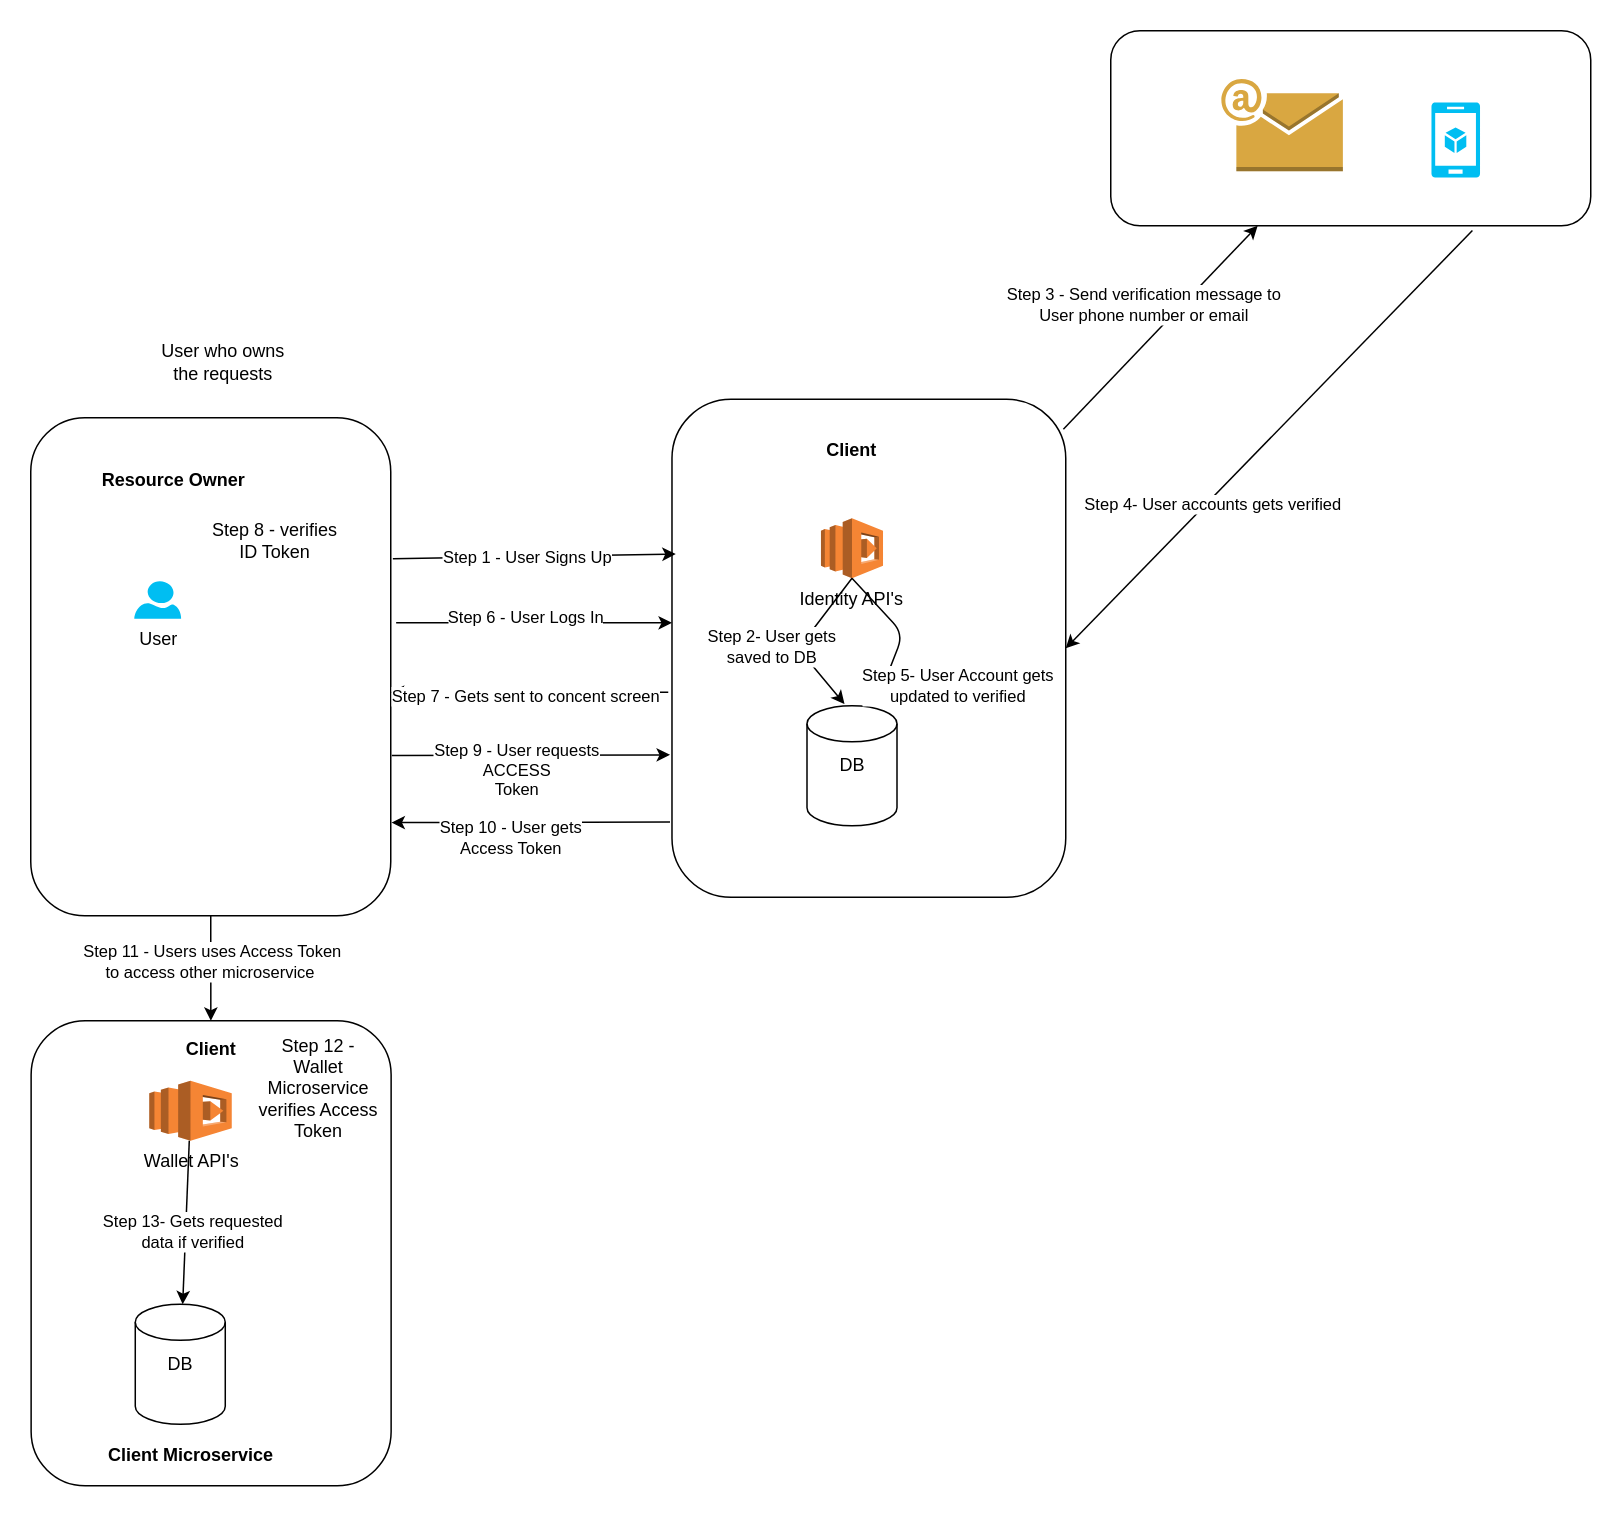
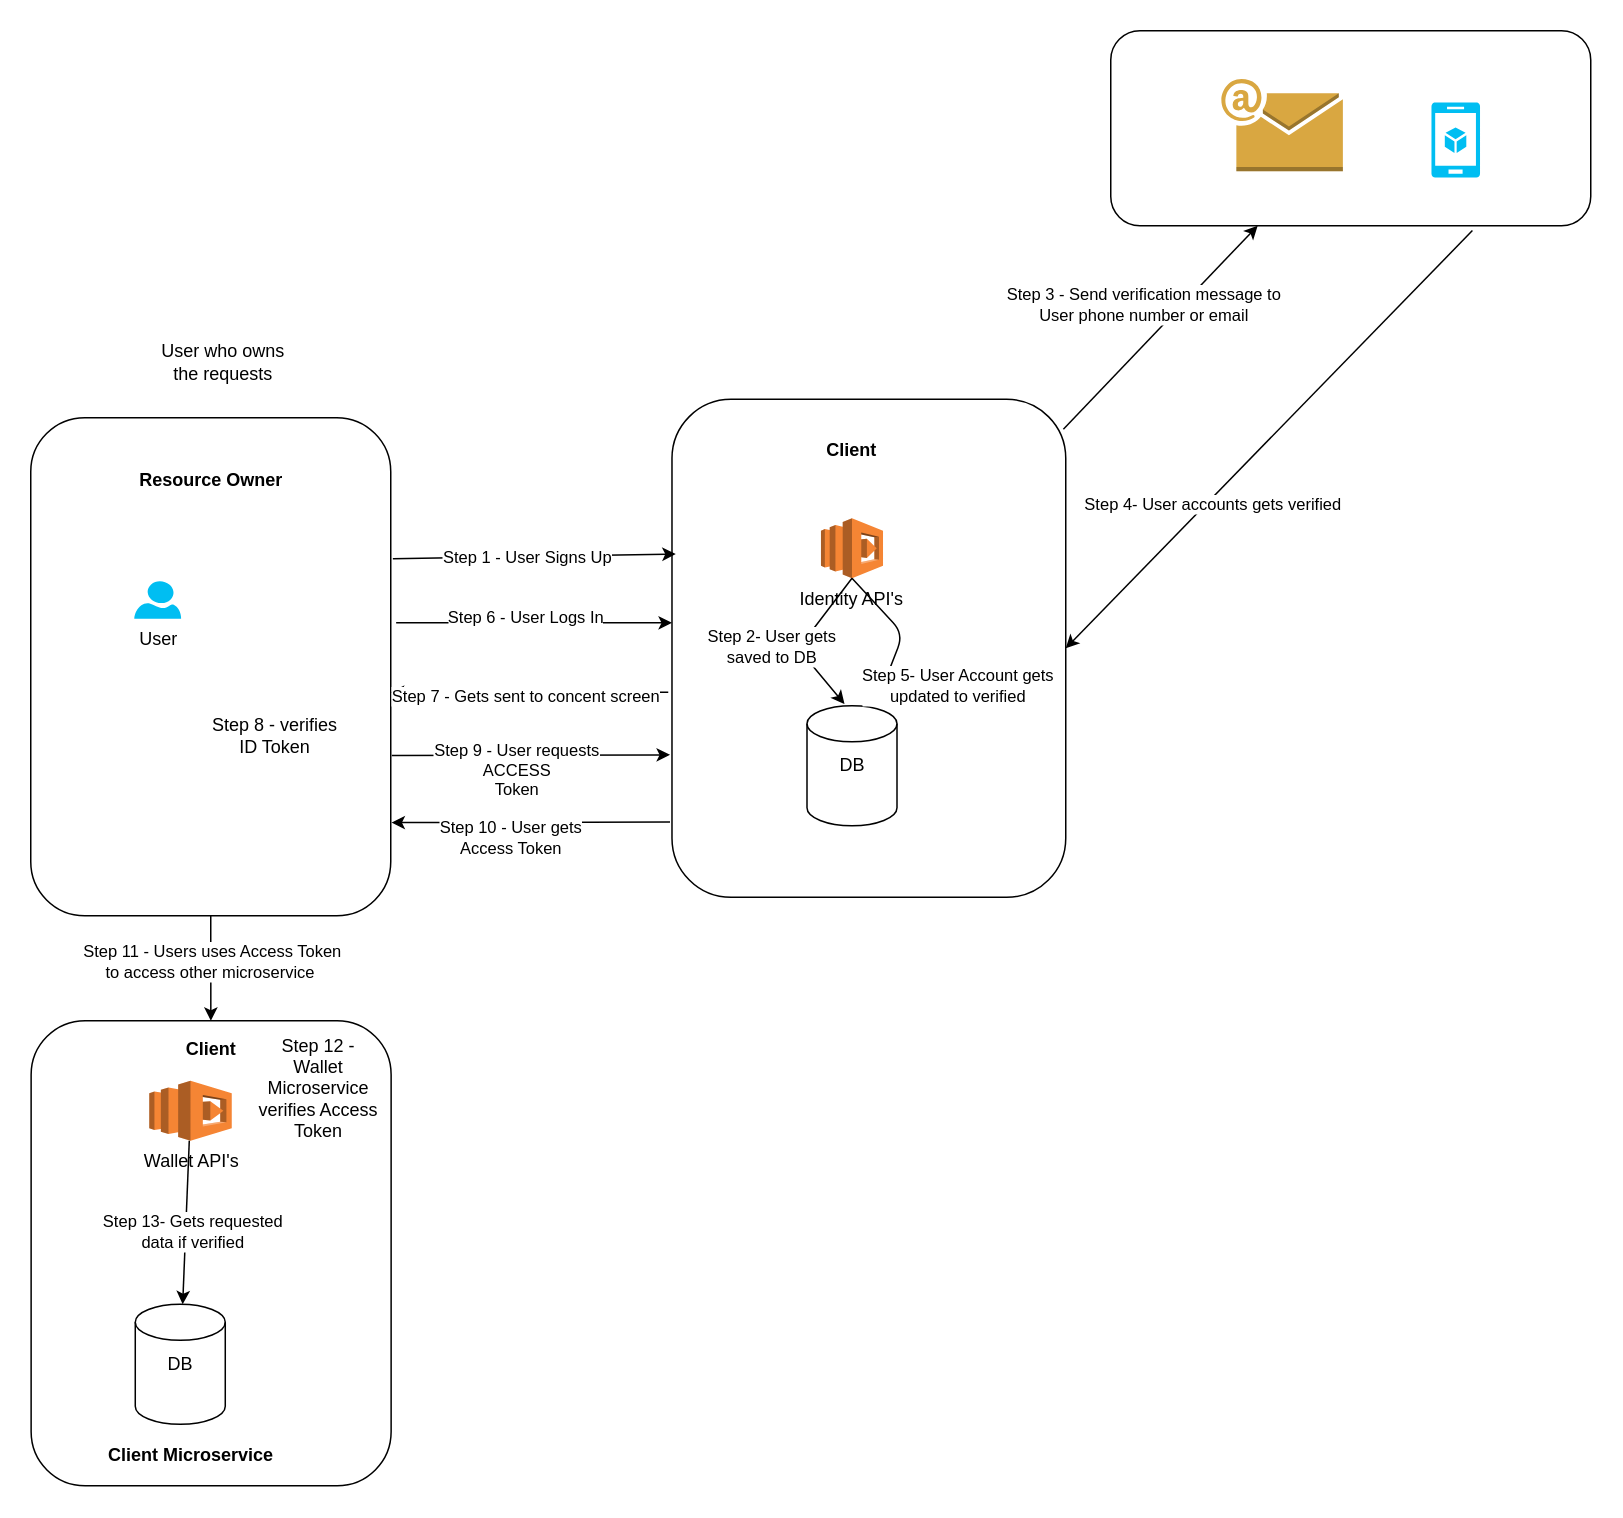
(174, 481) -> (211, 481)
(275, 541) -> (275, 736)
